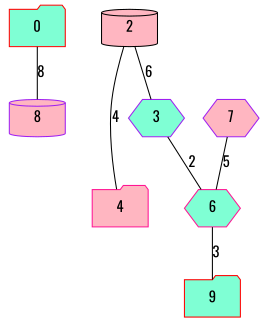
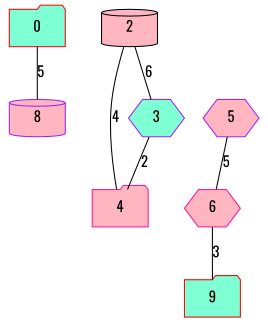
(41, 73) -> (41, 73)
(231, 118) -> (231, 118)
(184, 163) -> (138, 163)
(212, 208) -> (212, 208)
